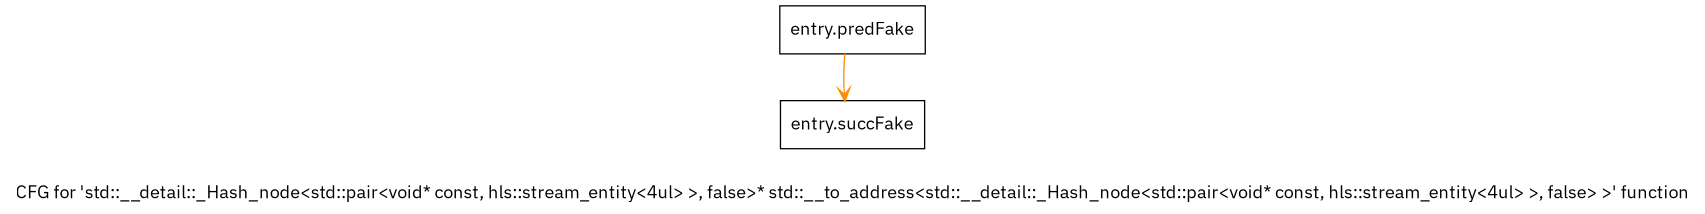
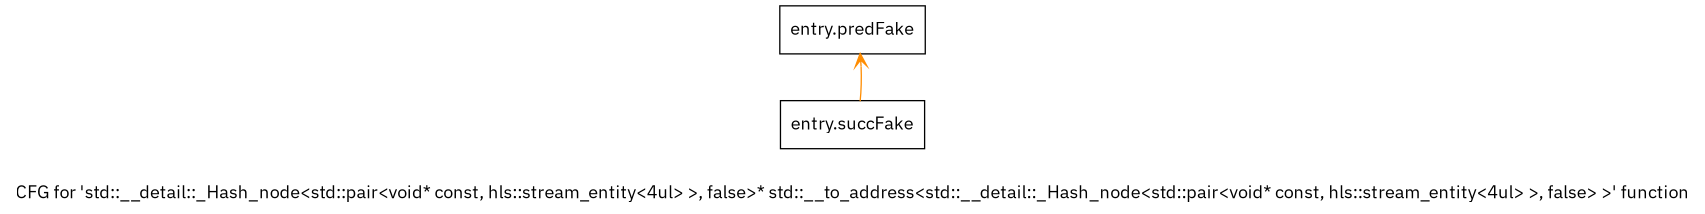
(844, 71) -> (861, 84)
